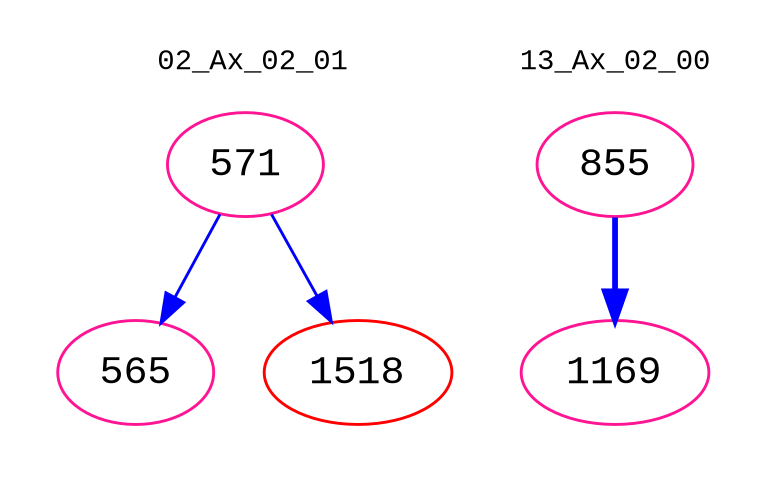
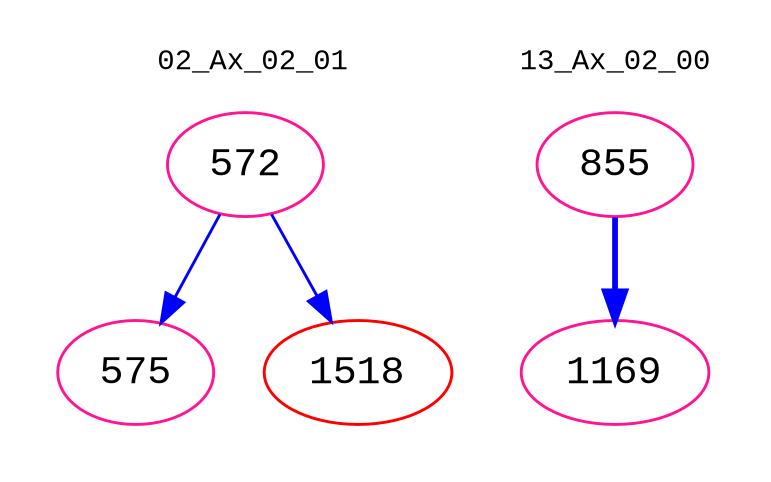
(245, 165) -> (245, 165)
(136, 372) -> (136, 372)
